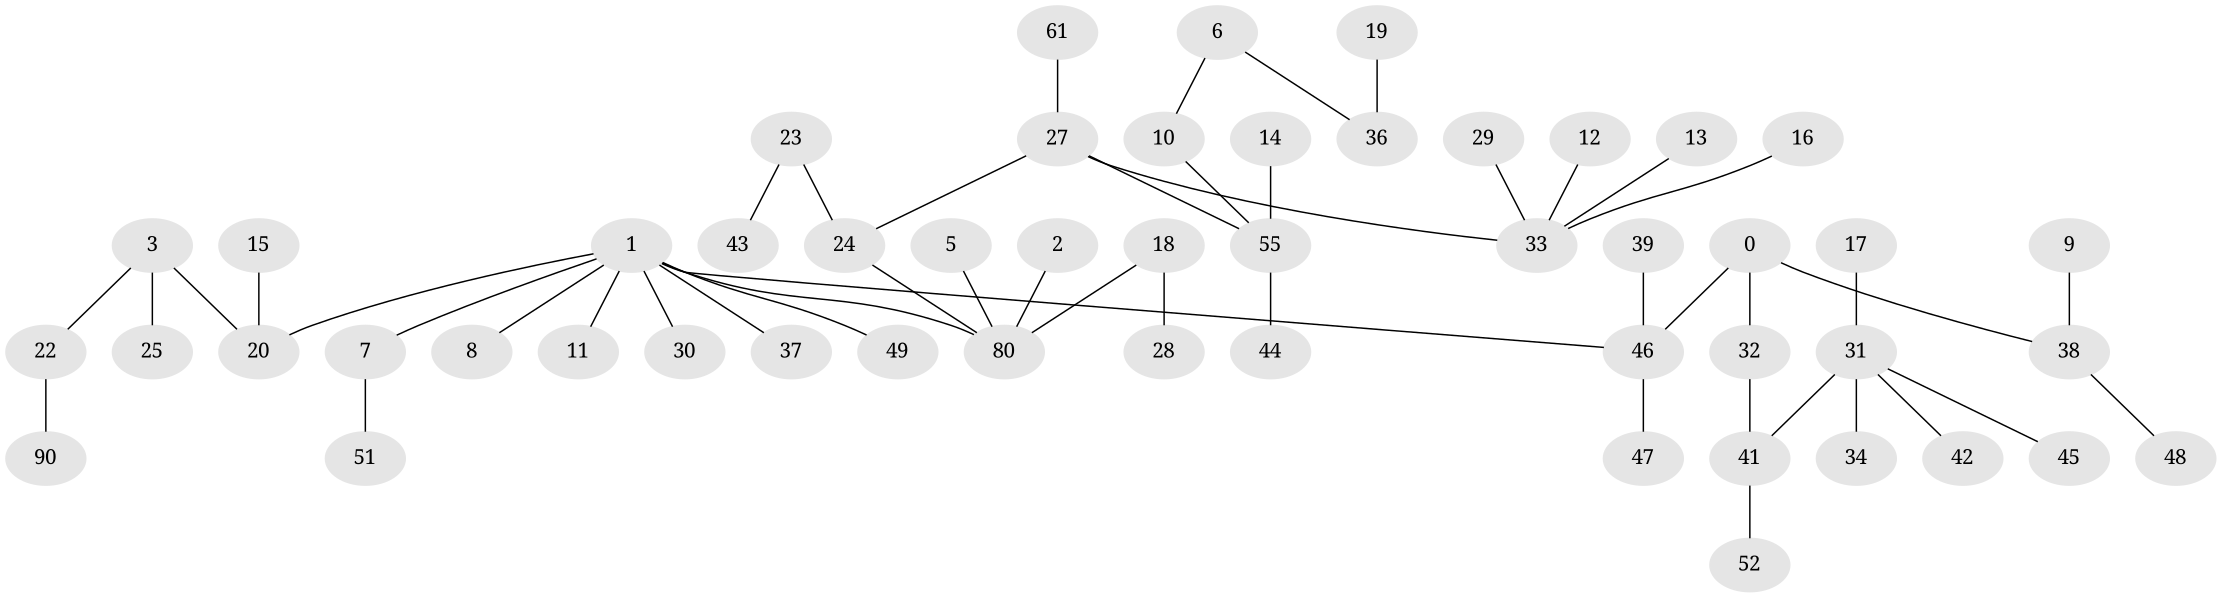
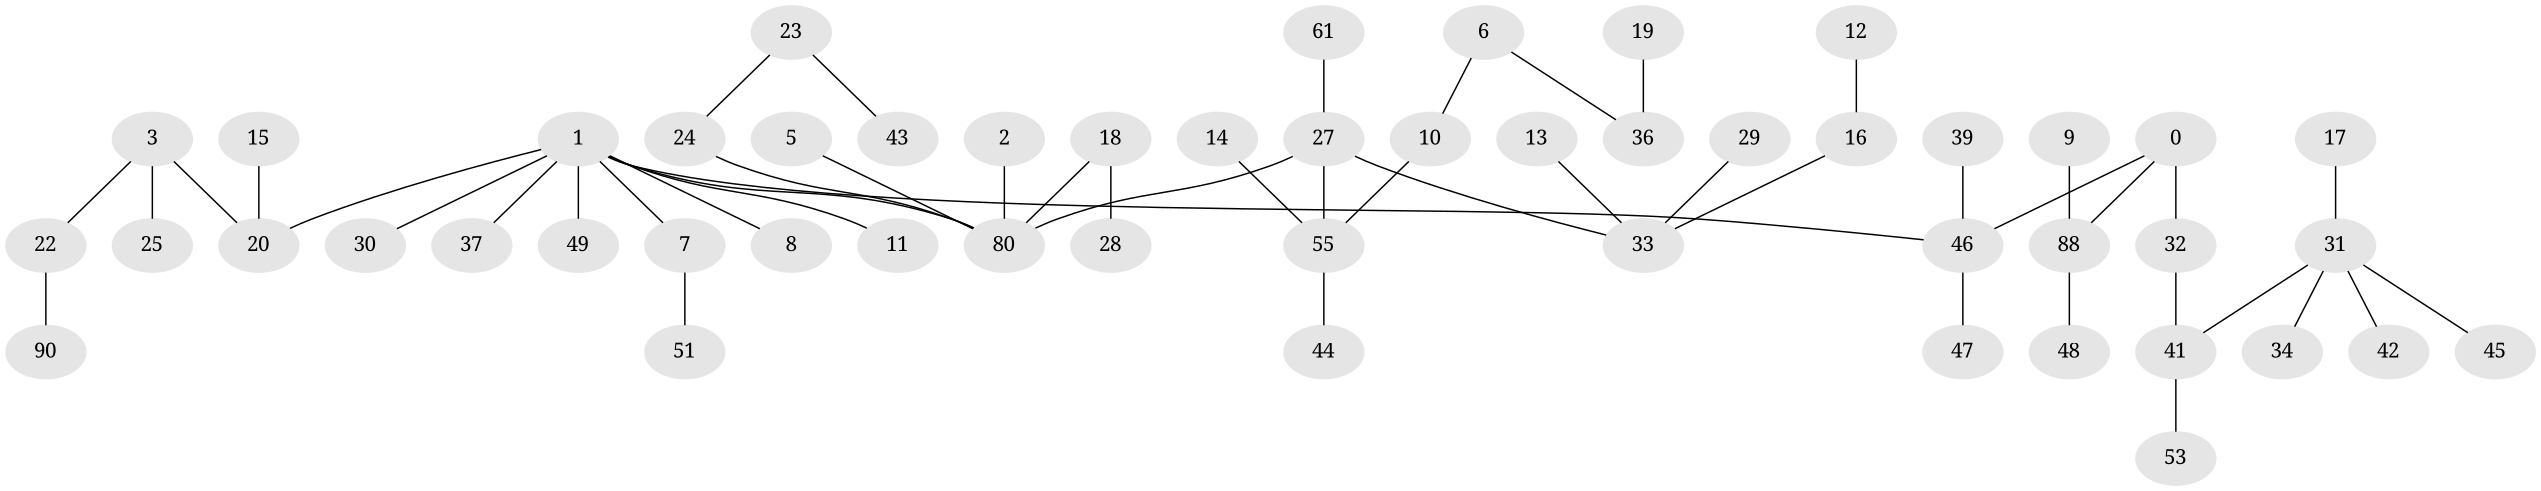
(951, 192) -> (1164, 192)
(1563, 192) -> (1856, 86)
(2069, 352) -> (2069, 246)
(1750, 565) -> (2176, 459)
